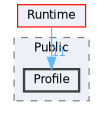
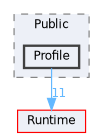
(52, 45) -> (52, 85)
